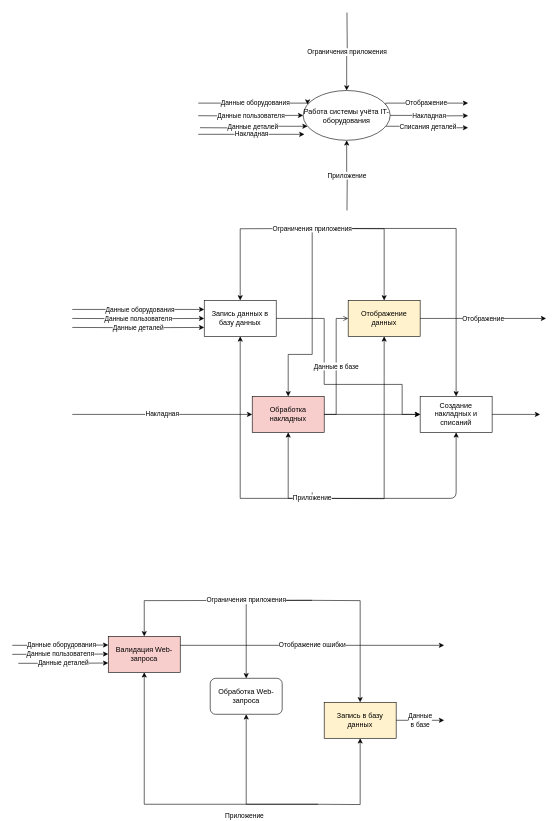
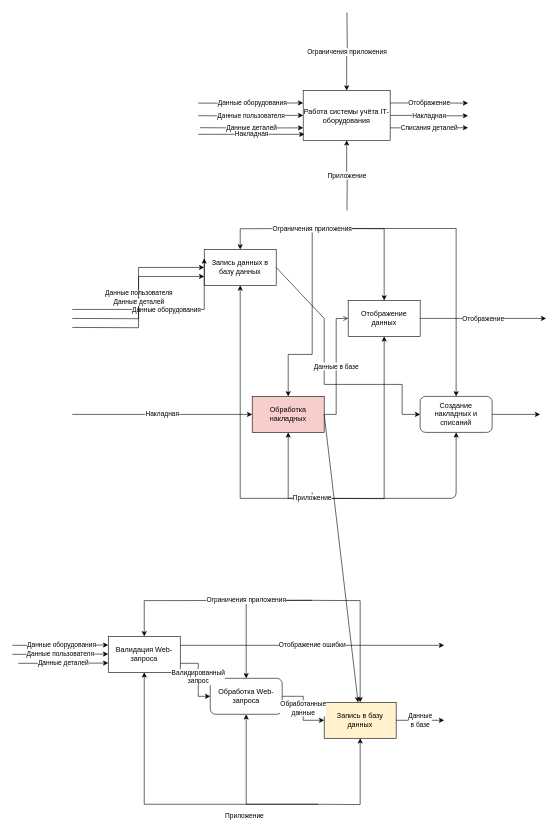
(347, 115) -> (347, 115)
(240, 318) -> (240, 267)
(384, 318) -> (384, 318)
(369, 414) -> (341, 560)
(456, 414) -> (456, 414)
(144, 654) -> (144, 654)
none -> (198, 673)
none -> (303, 704)
